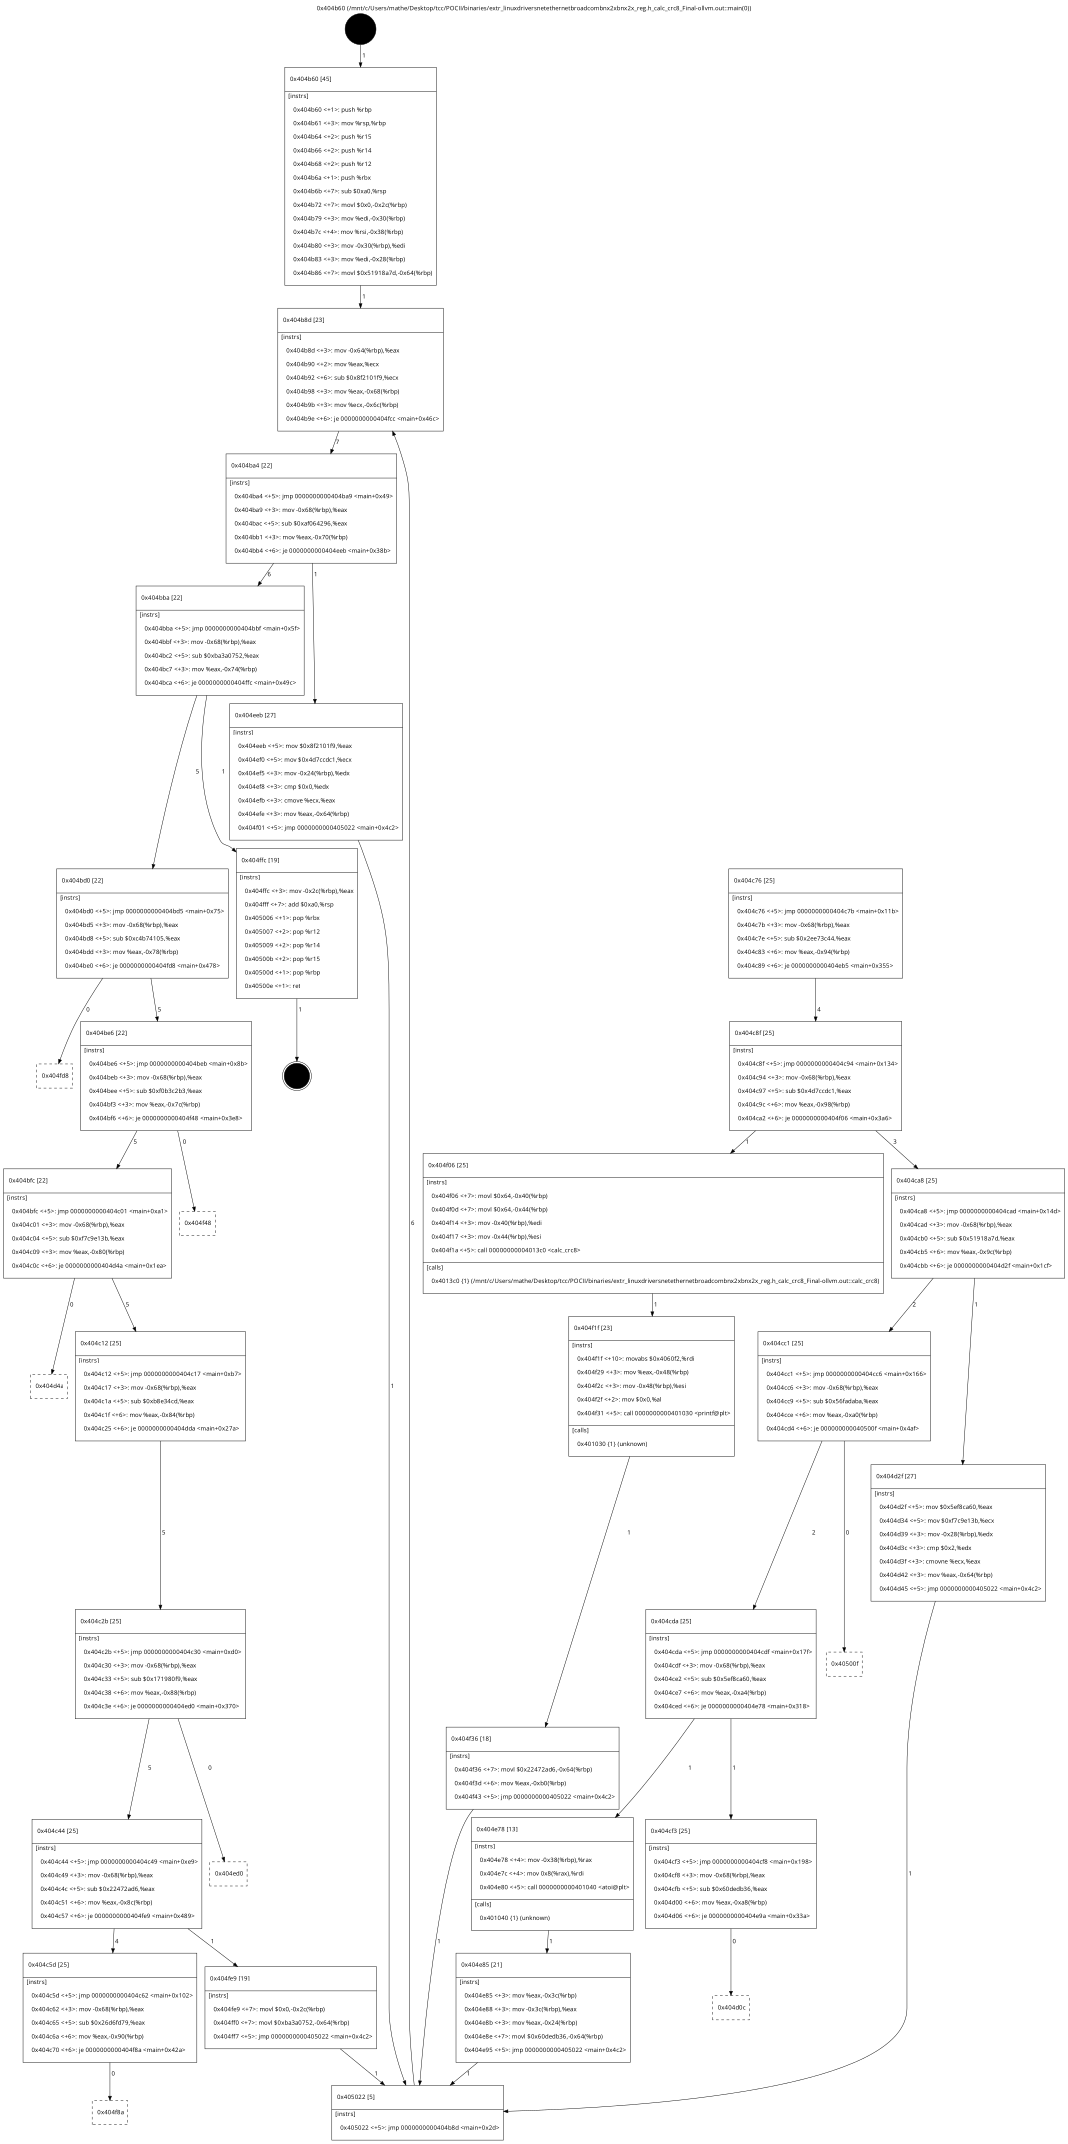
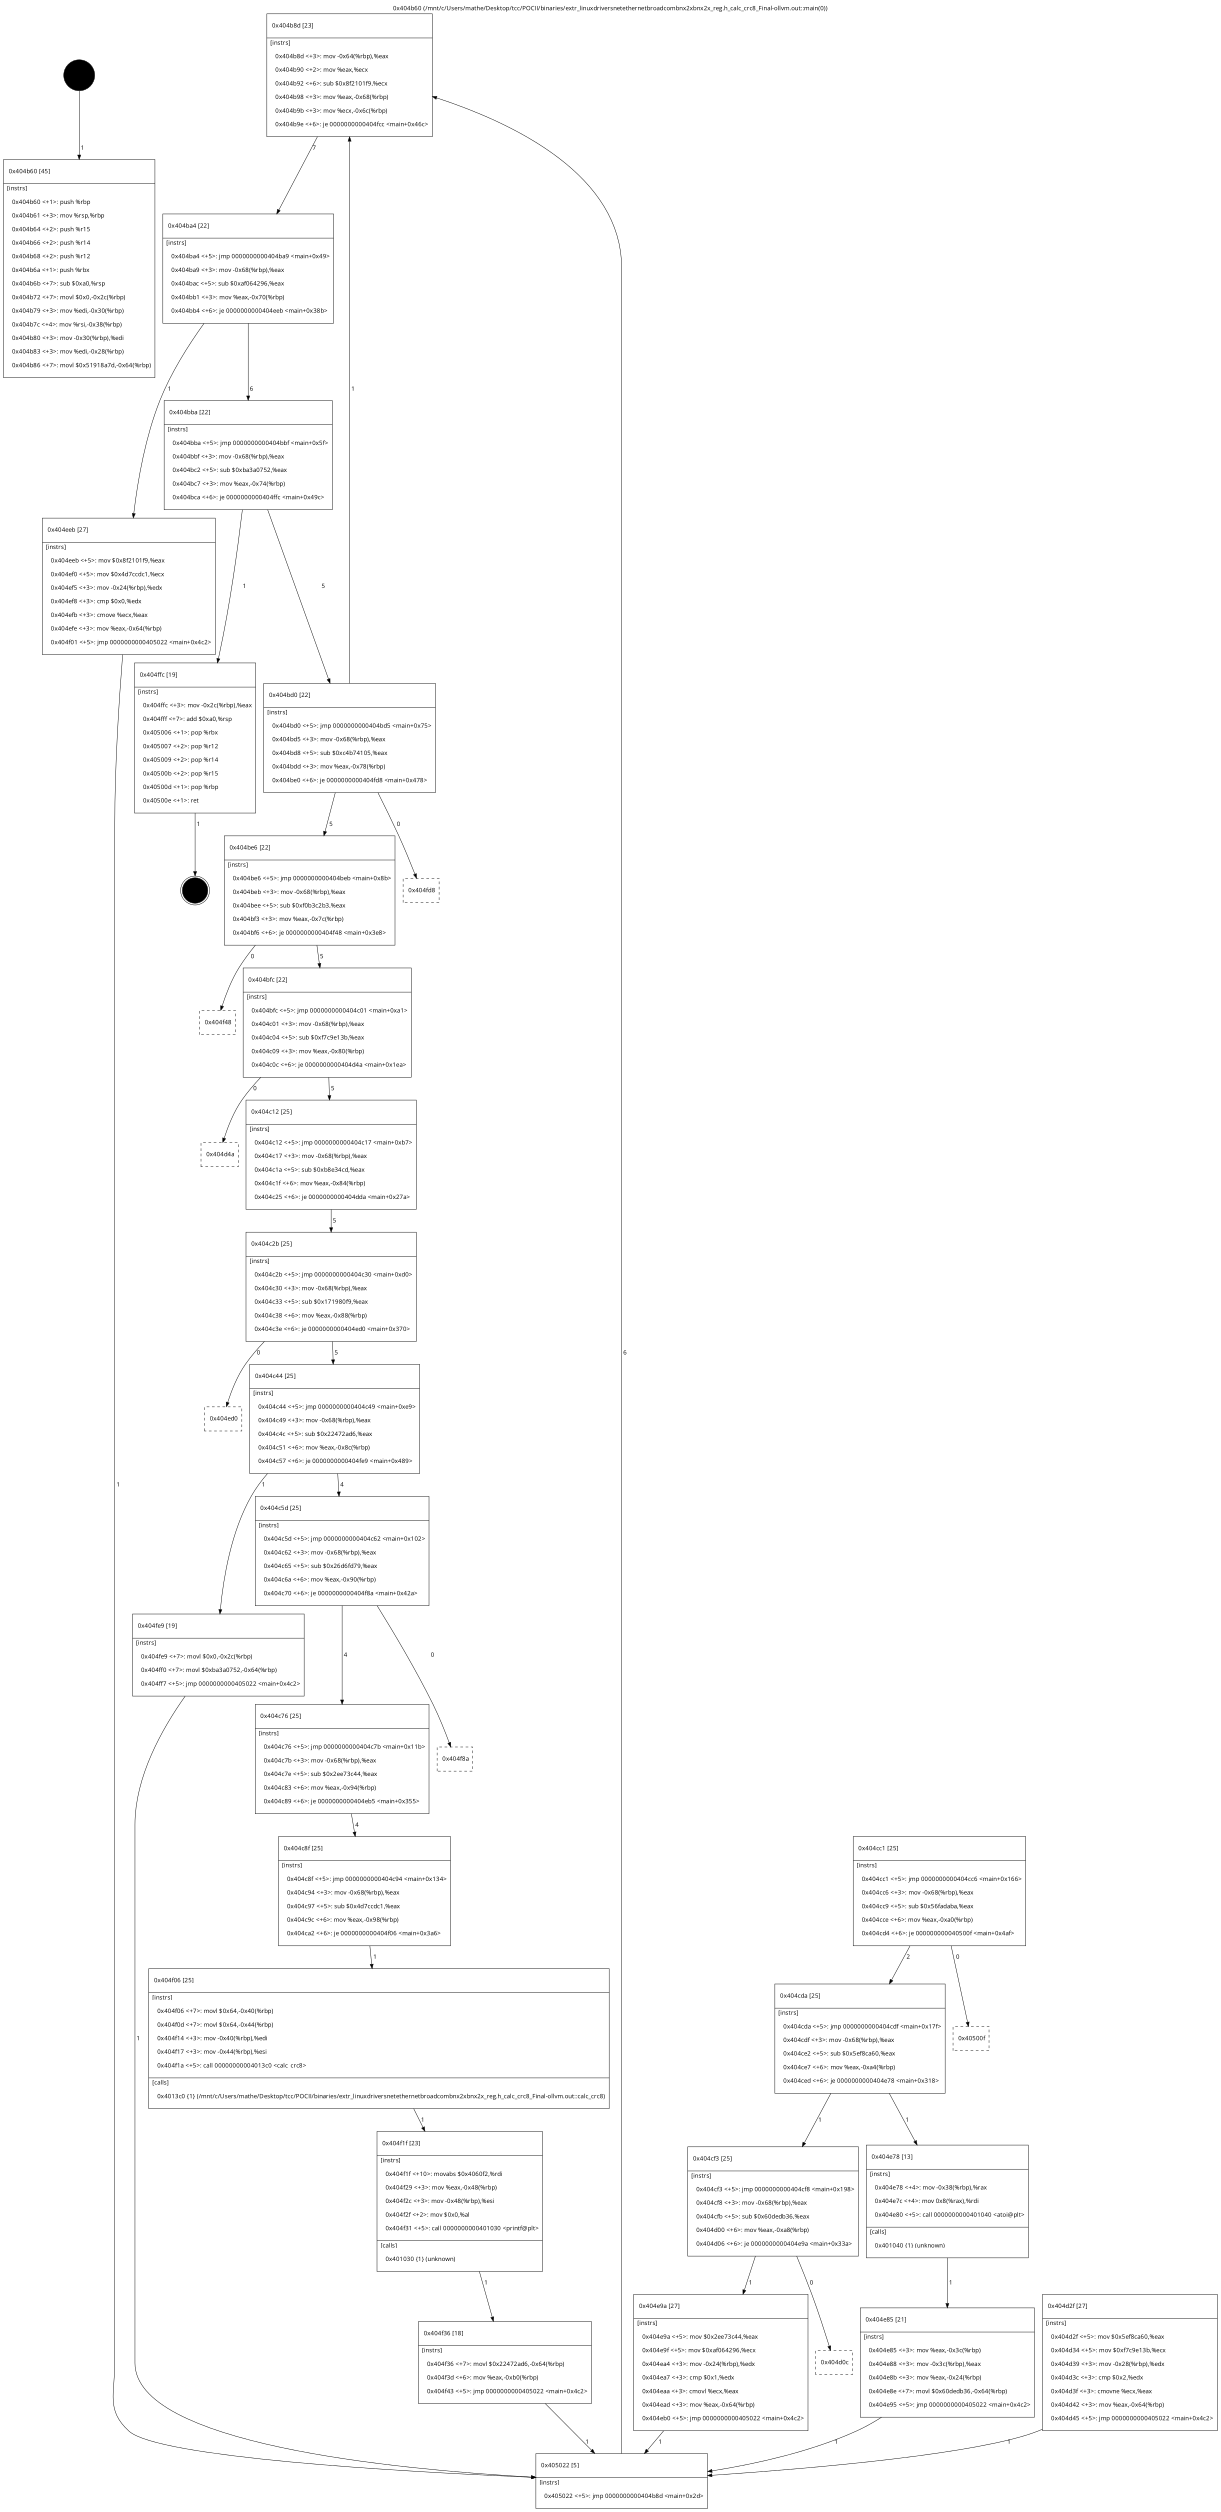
(361, 295) -> (350, 412)
(978, 1223) -> none
none -> (342, 1653)
none -> (721, 2363)
